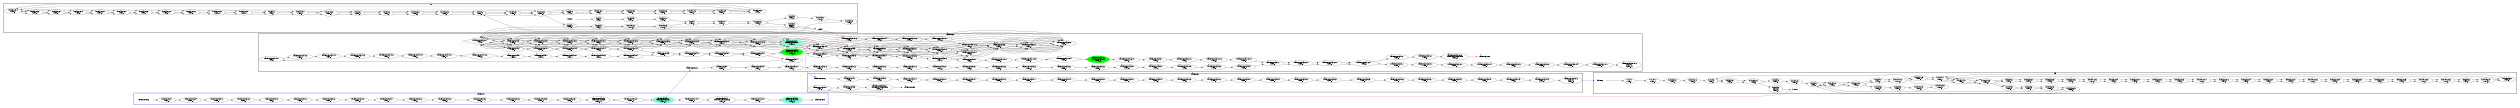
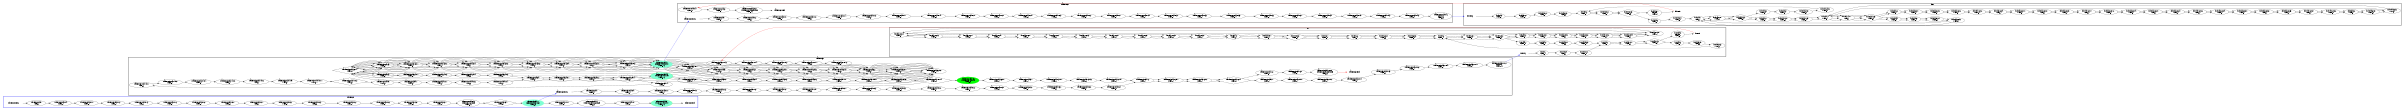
(792, 52) -> (662, 76)
none -> (1511, 59)
